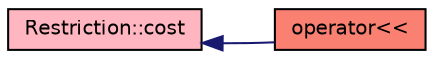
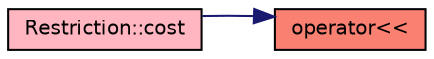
(249, 43) -> (228, 16)
